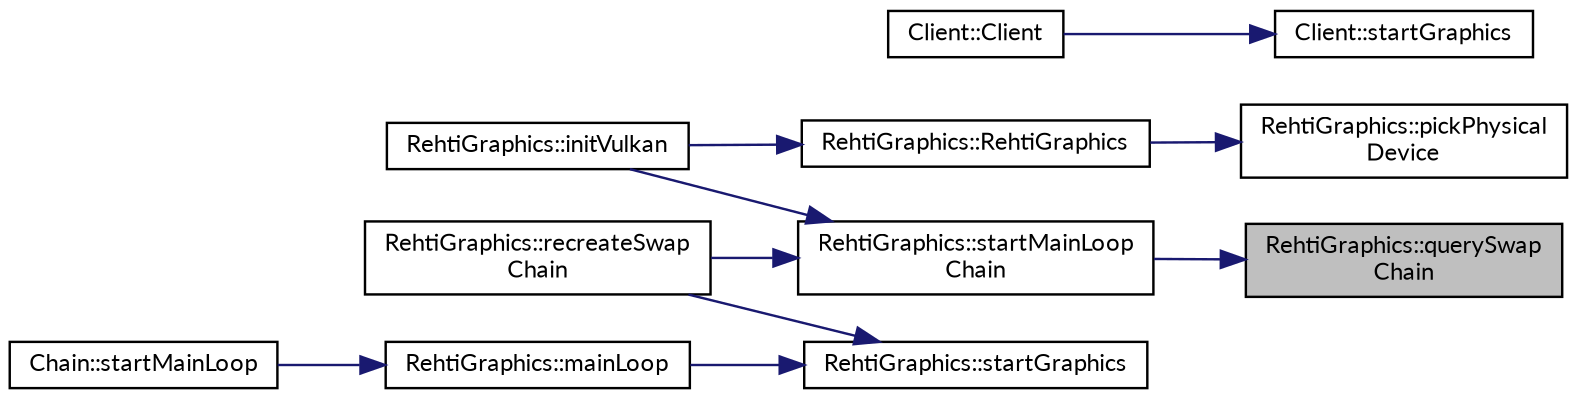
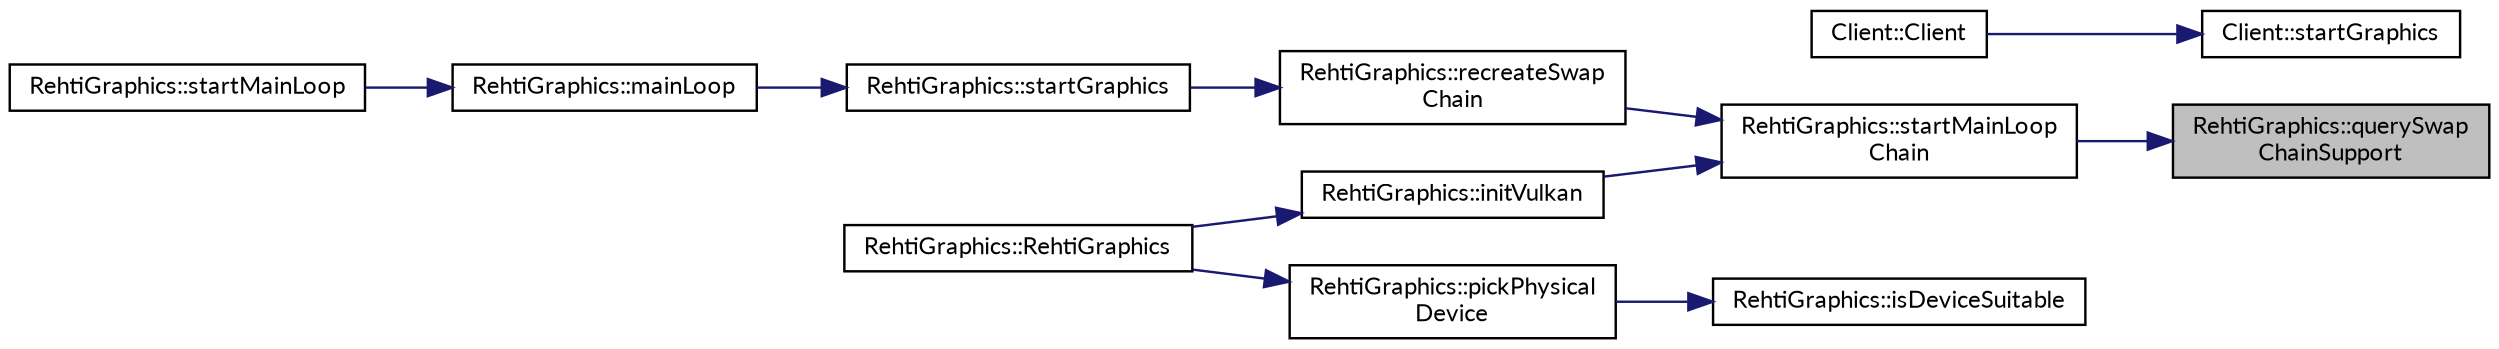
(733, 145) -> (1235, 222)
(1404, 260) -> (2331, 141)
none -> (1899, 302)
(772, 315) -> (1223, 88)
(144, 365) -> (187, 88)
